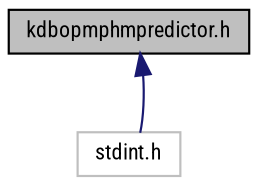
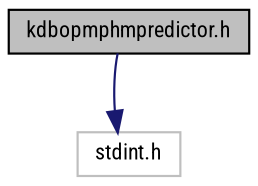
(143, 104) -> (114, 82)
